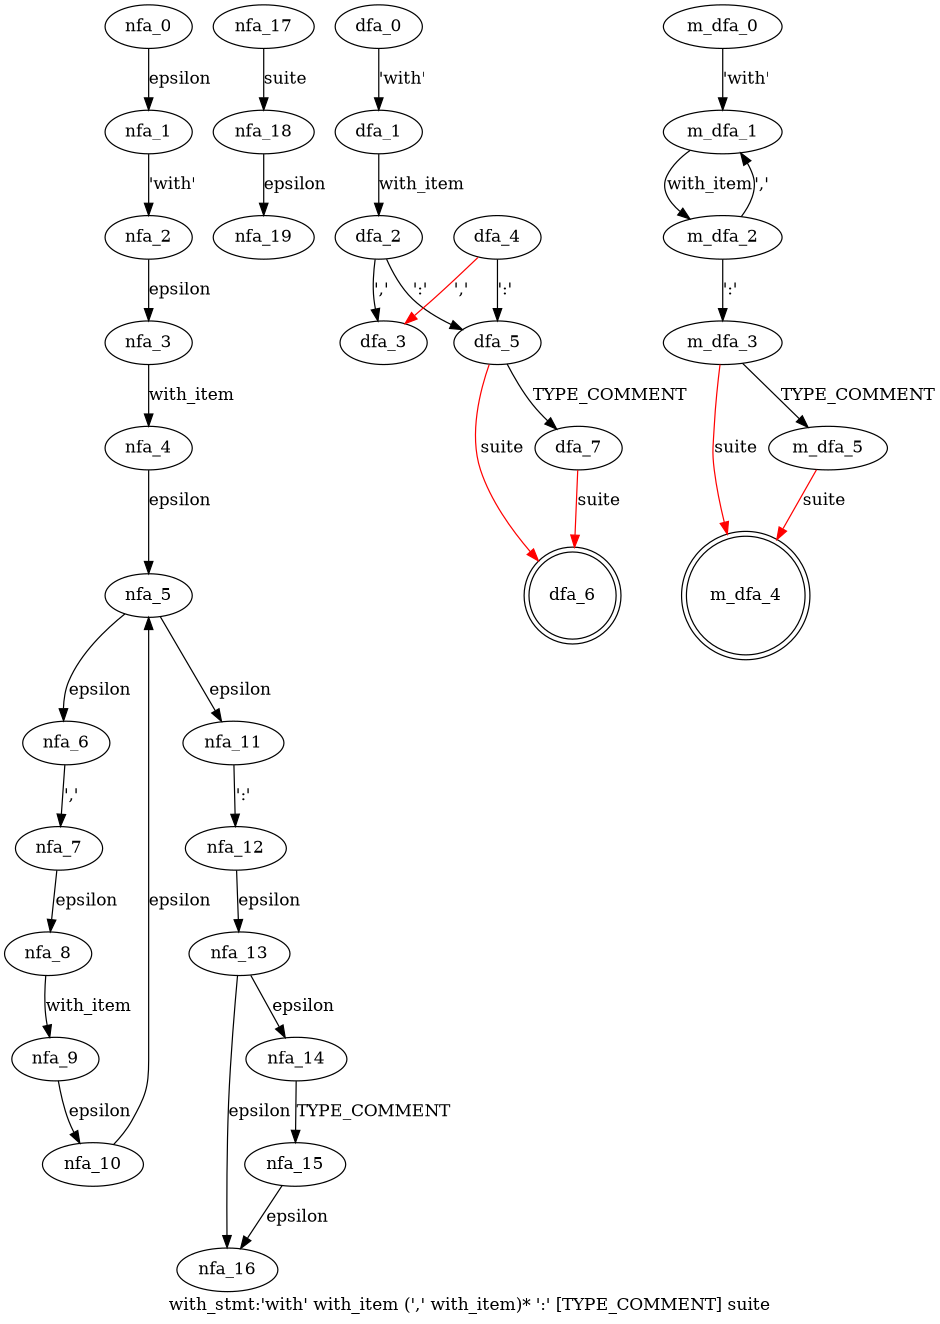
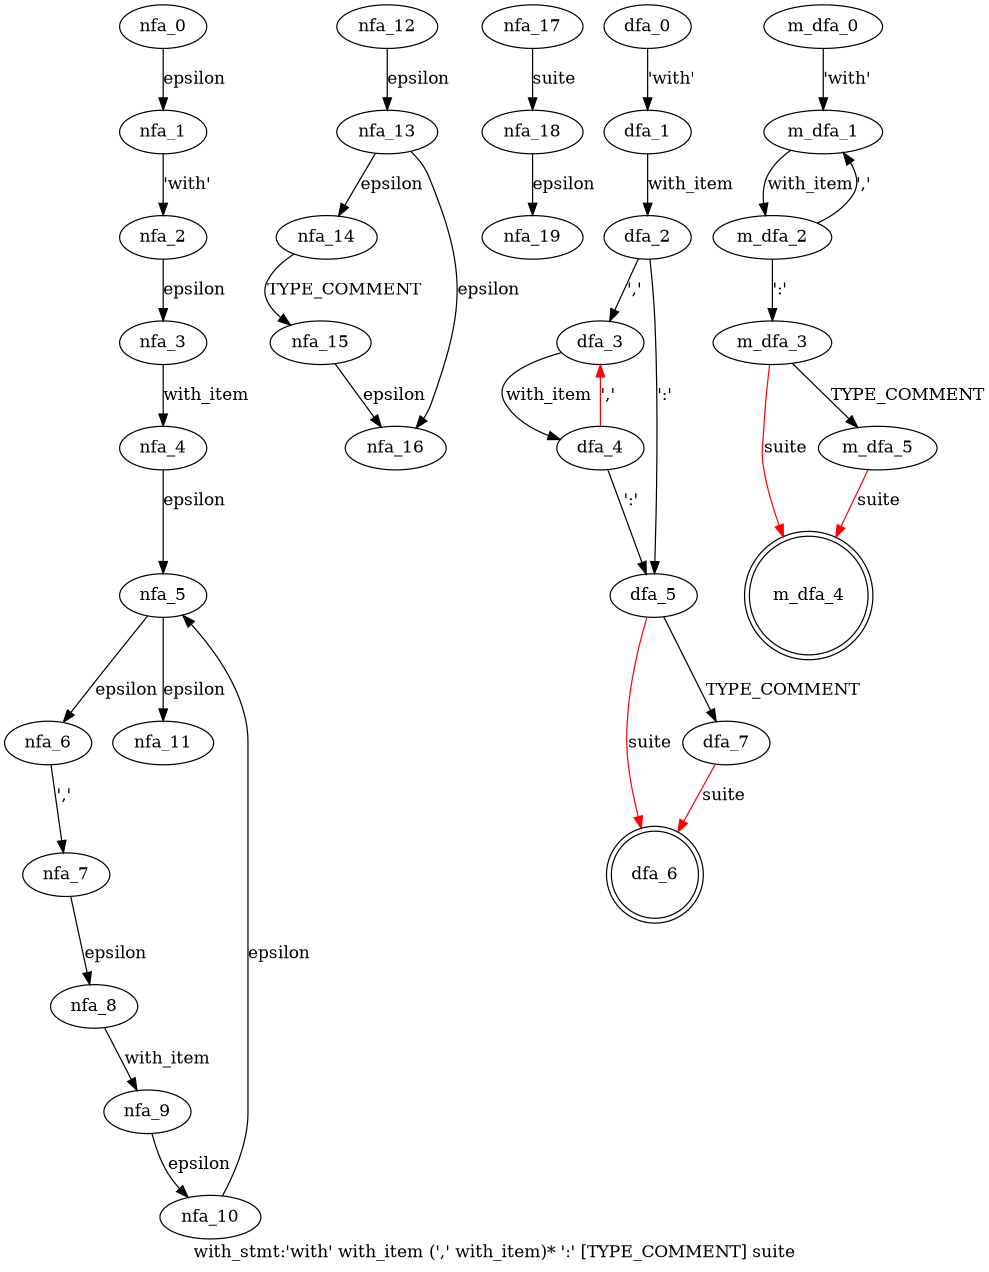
none -> (503, 388)
(235, 790) -> none
